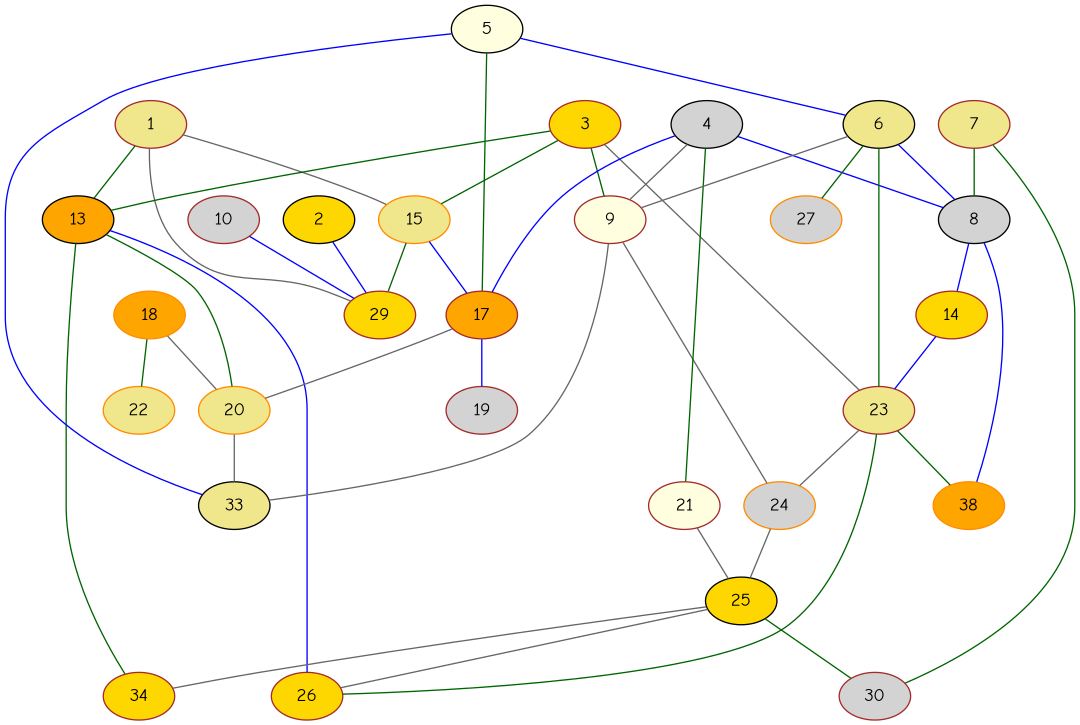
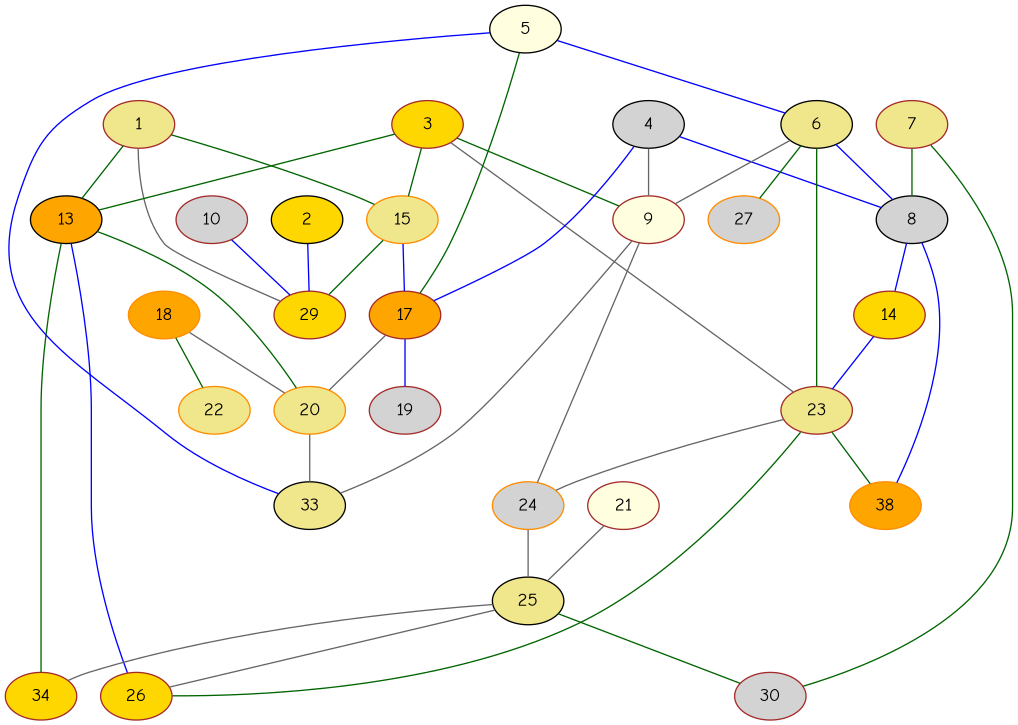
(286, 167) -> (289, 172)
(696, 315) -> none
(741, 601) -> (528, 601)
